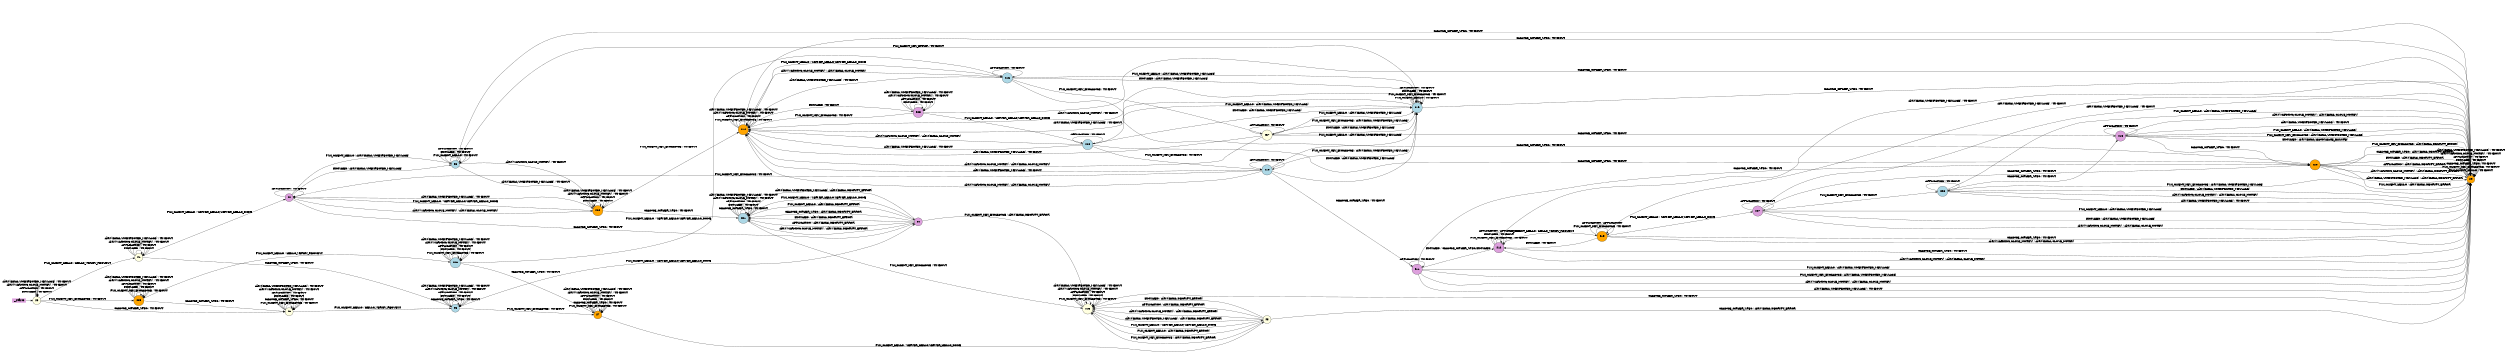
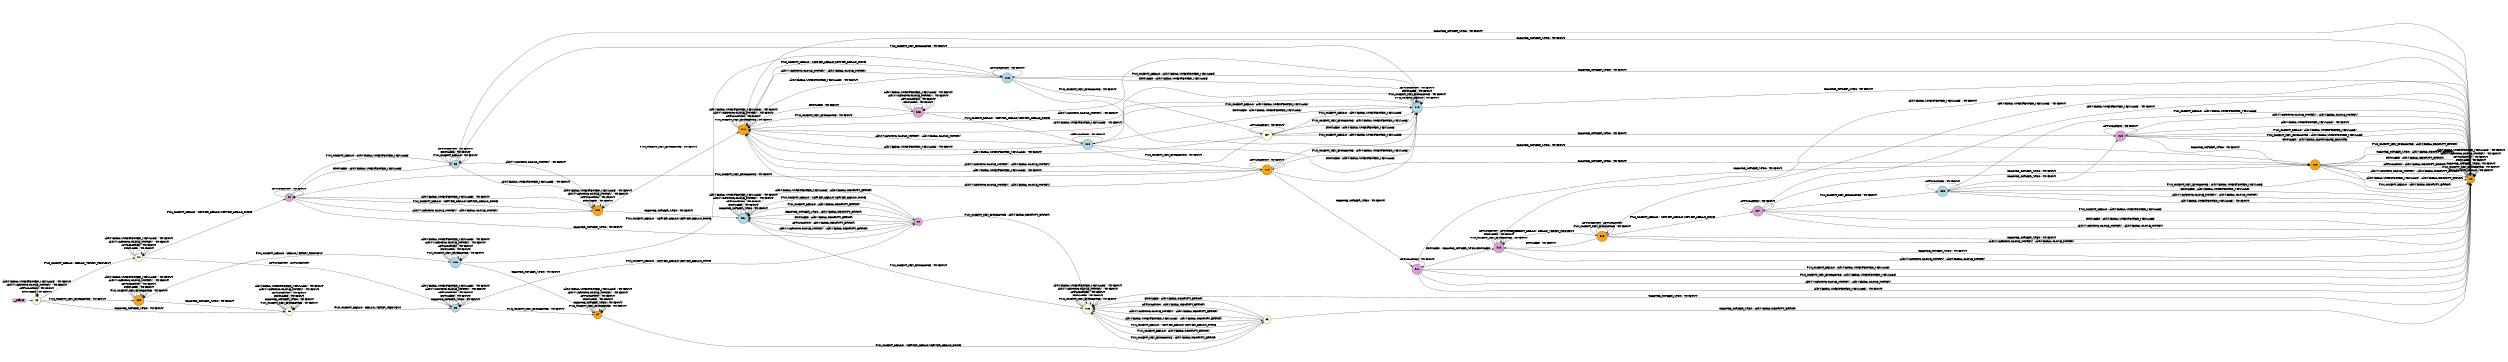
(918, 46) -> (918, 46)
(1267, 170) -> (1267, 170)
(289, 263) -> (289, 263)
